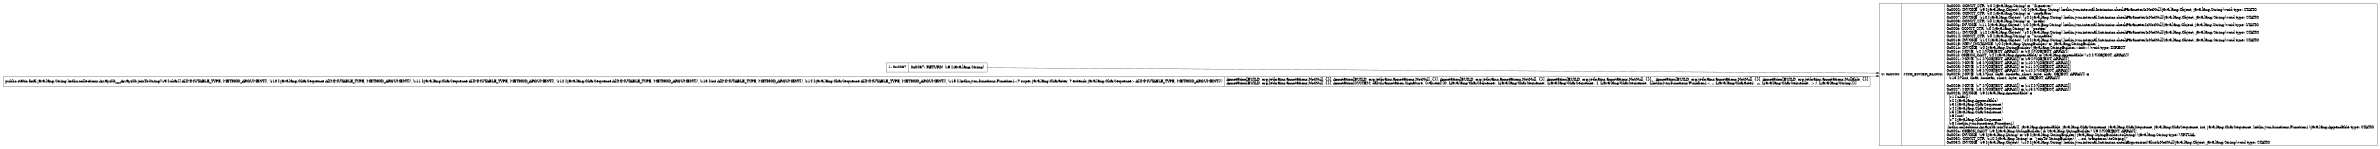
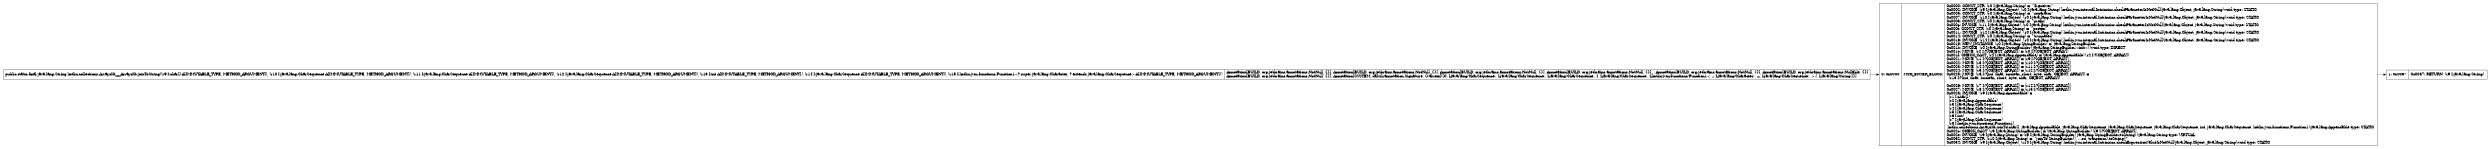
(1432, 70) -> (2380, 75)
